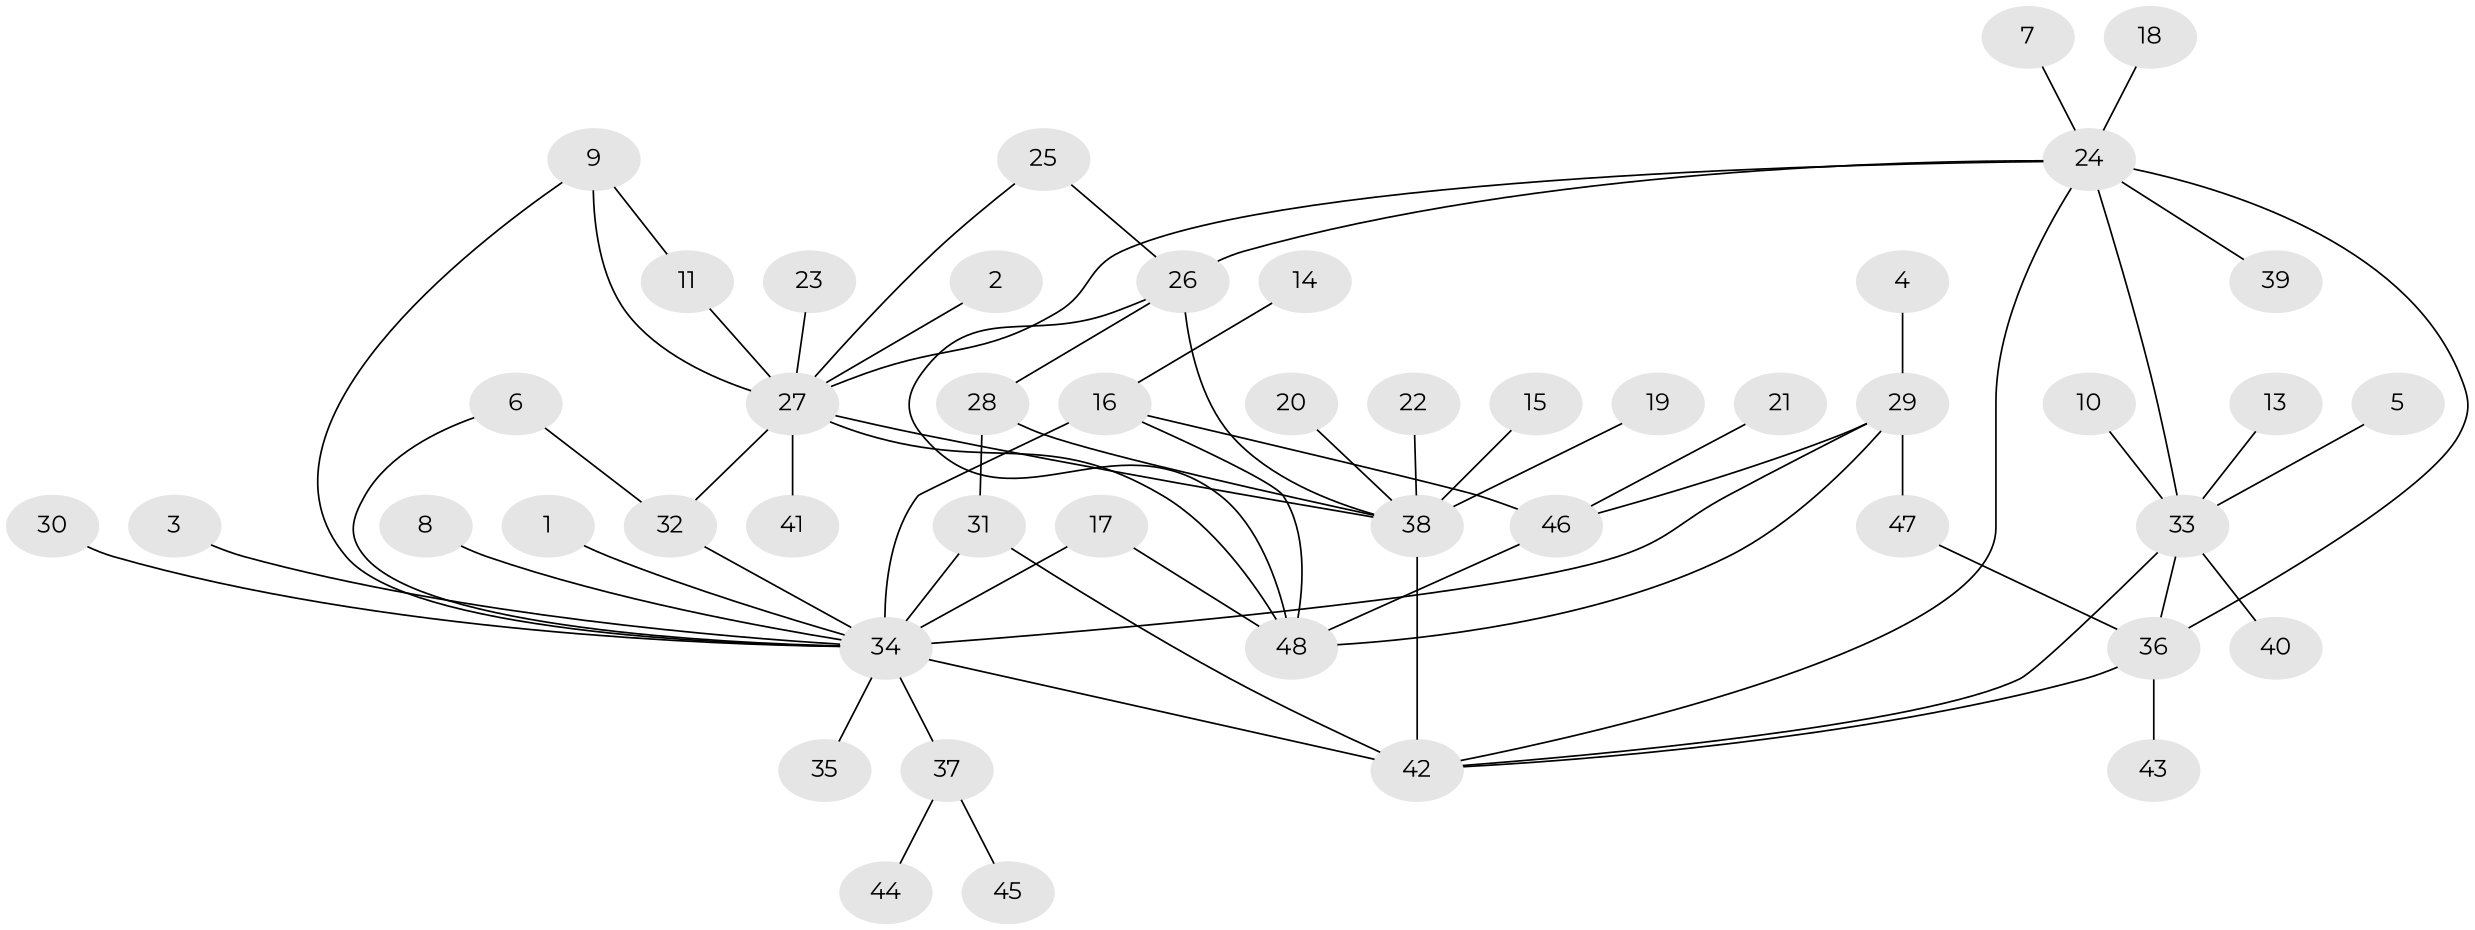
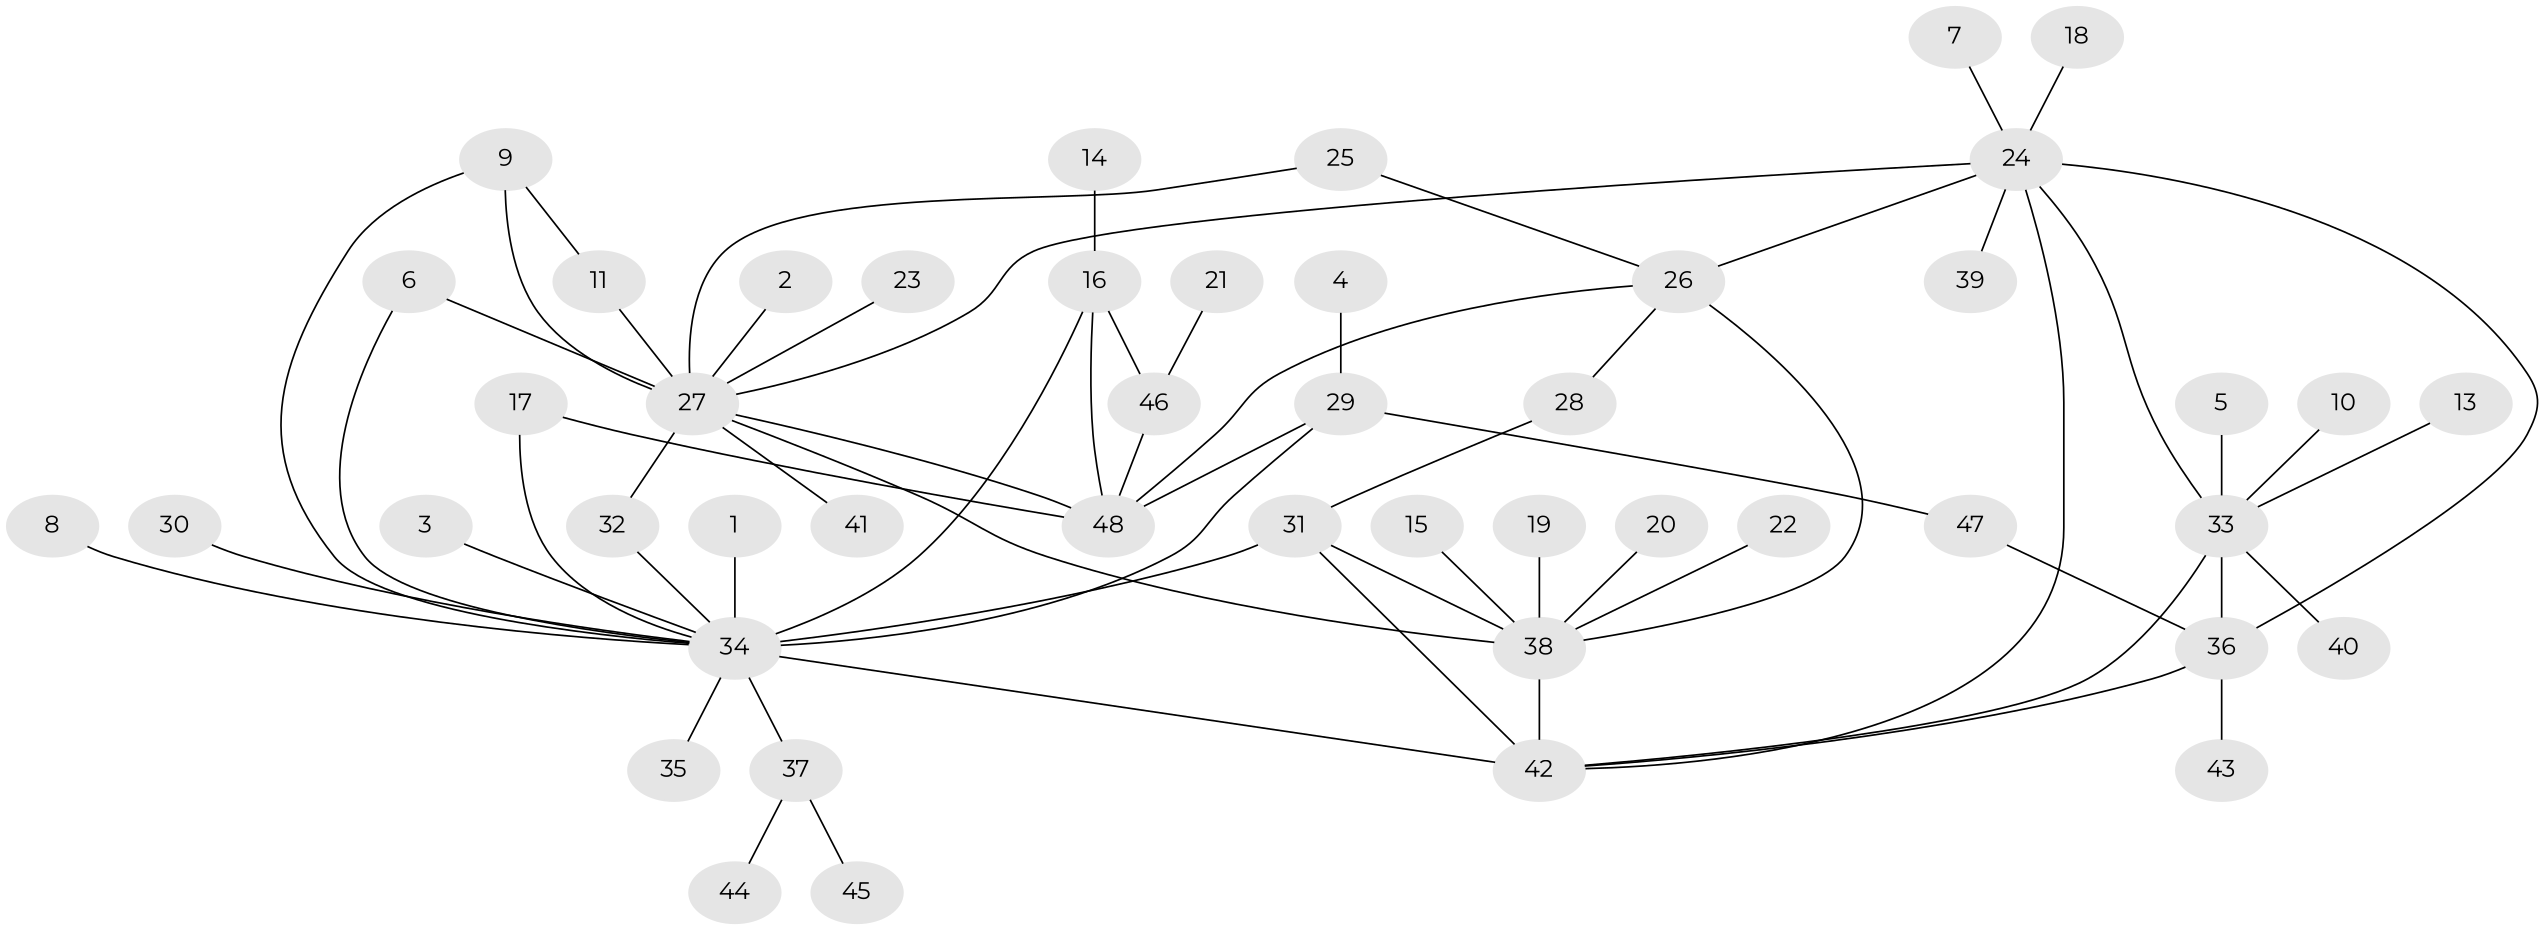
(1114, 455) -> (1417, 587)
(593, 465) -> (551, 343)
(1734, 473) -> none
